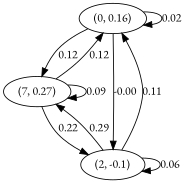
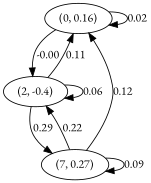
(63, 45) -> none
(113, 165) -> (36, 92)
